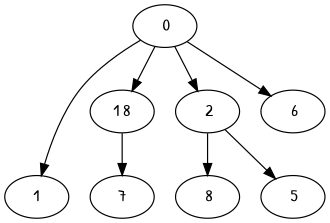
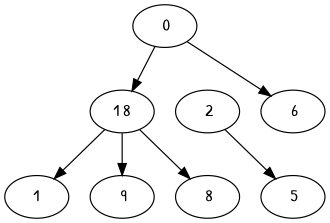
(183, 63) -> none
(79, 91) -> (84, 150)
(208, 148) -> (160, 150)
(122, 197) -> (122, 197)
